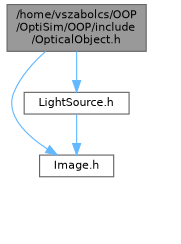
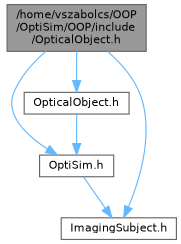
(77, 103) -> (77, 103)
(77, 166) -> (77, 166)
none -> (119, 229)
